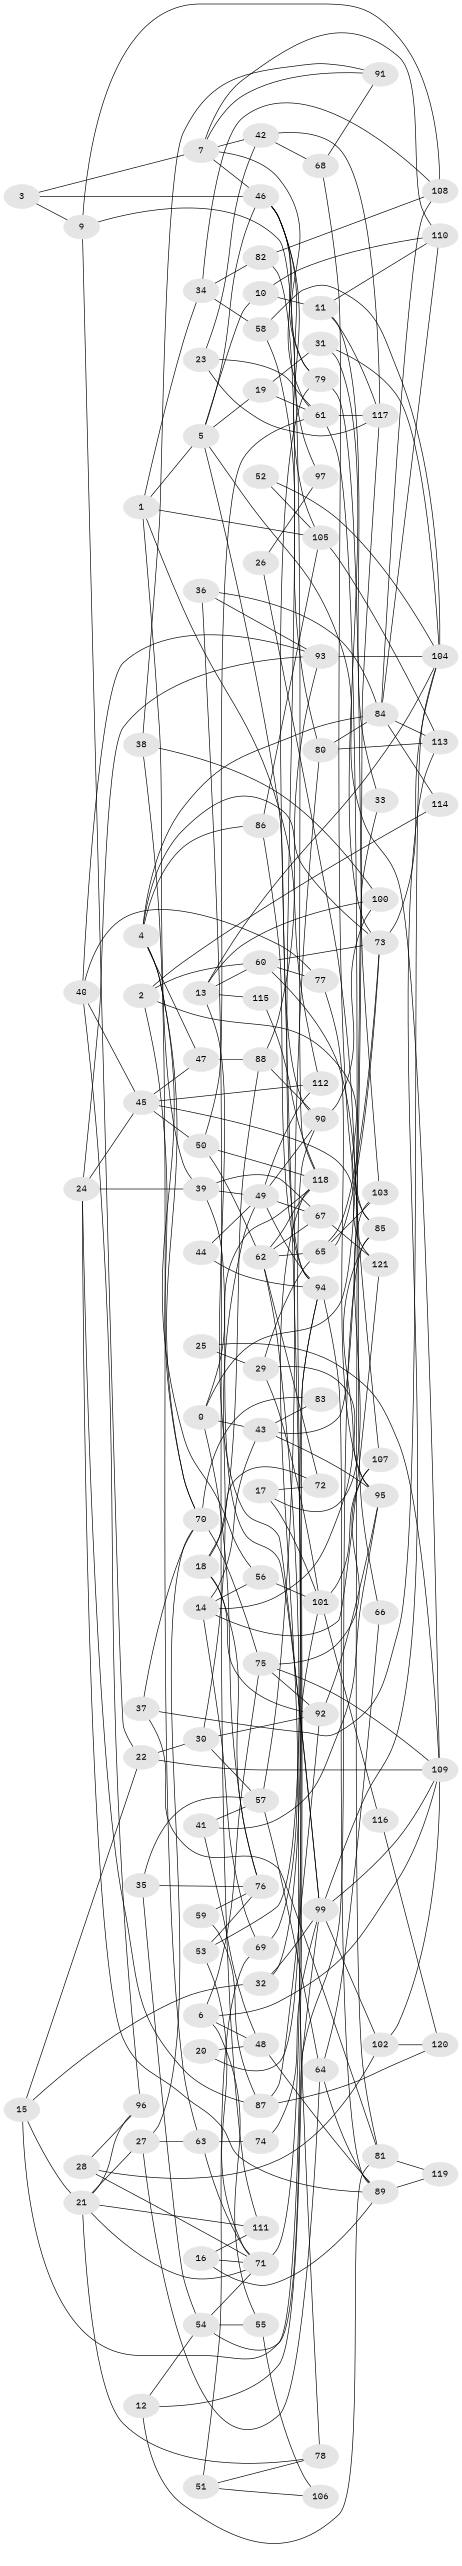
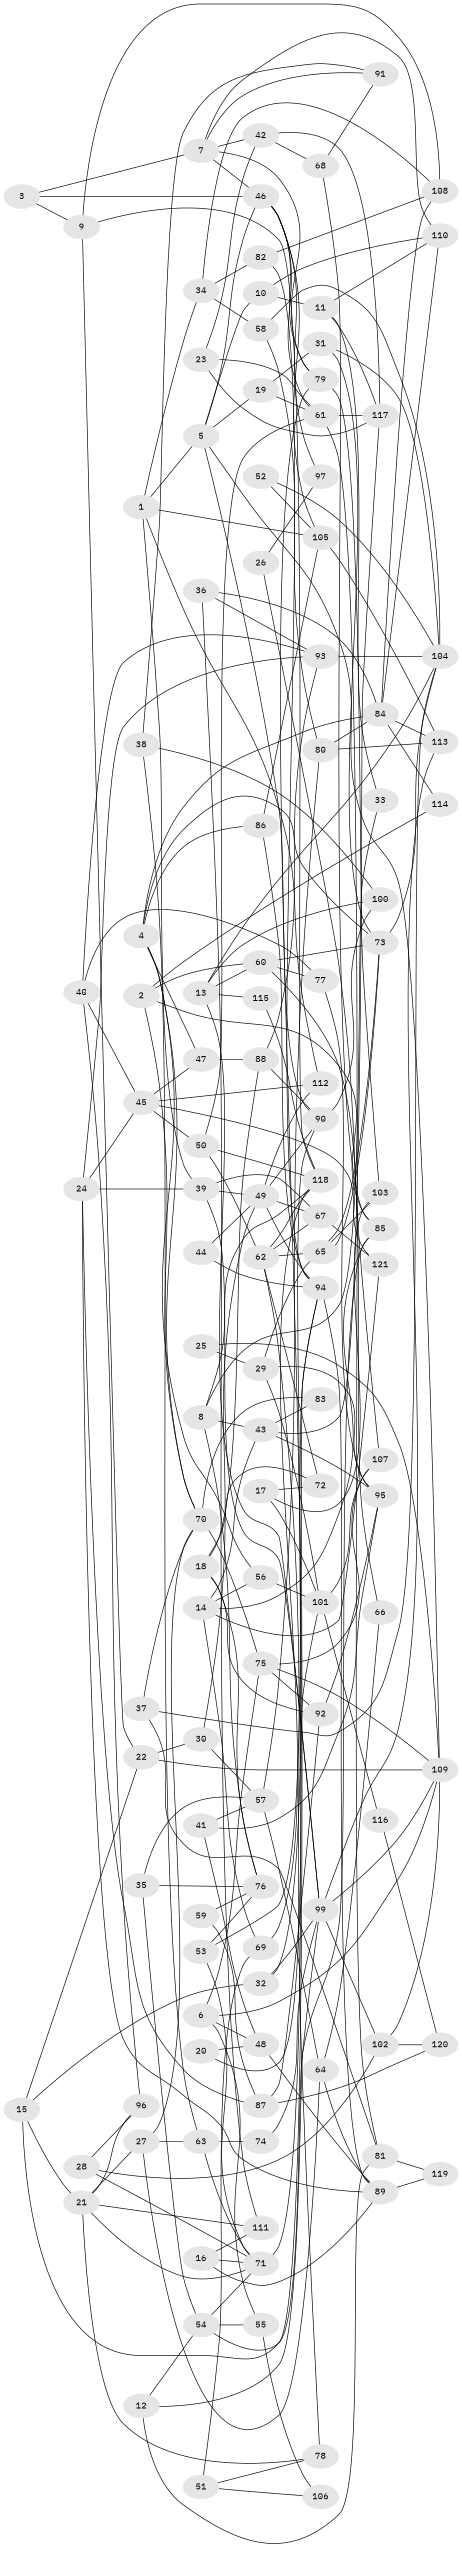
(201, 1417) -> (201, 1417)
(246, 1730) -> none
